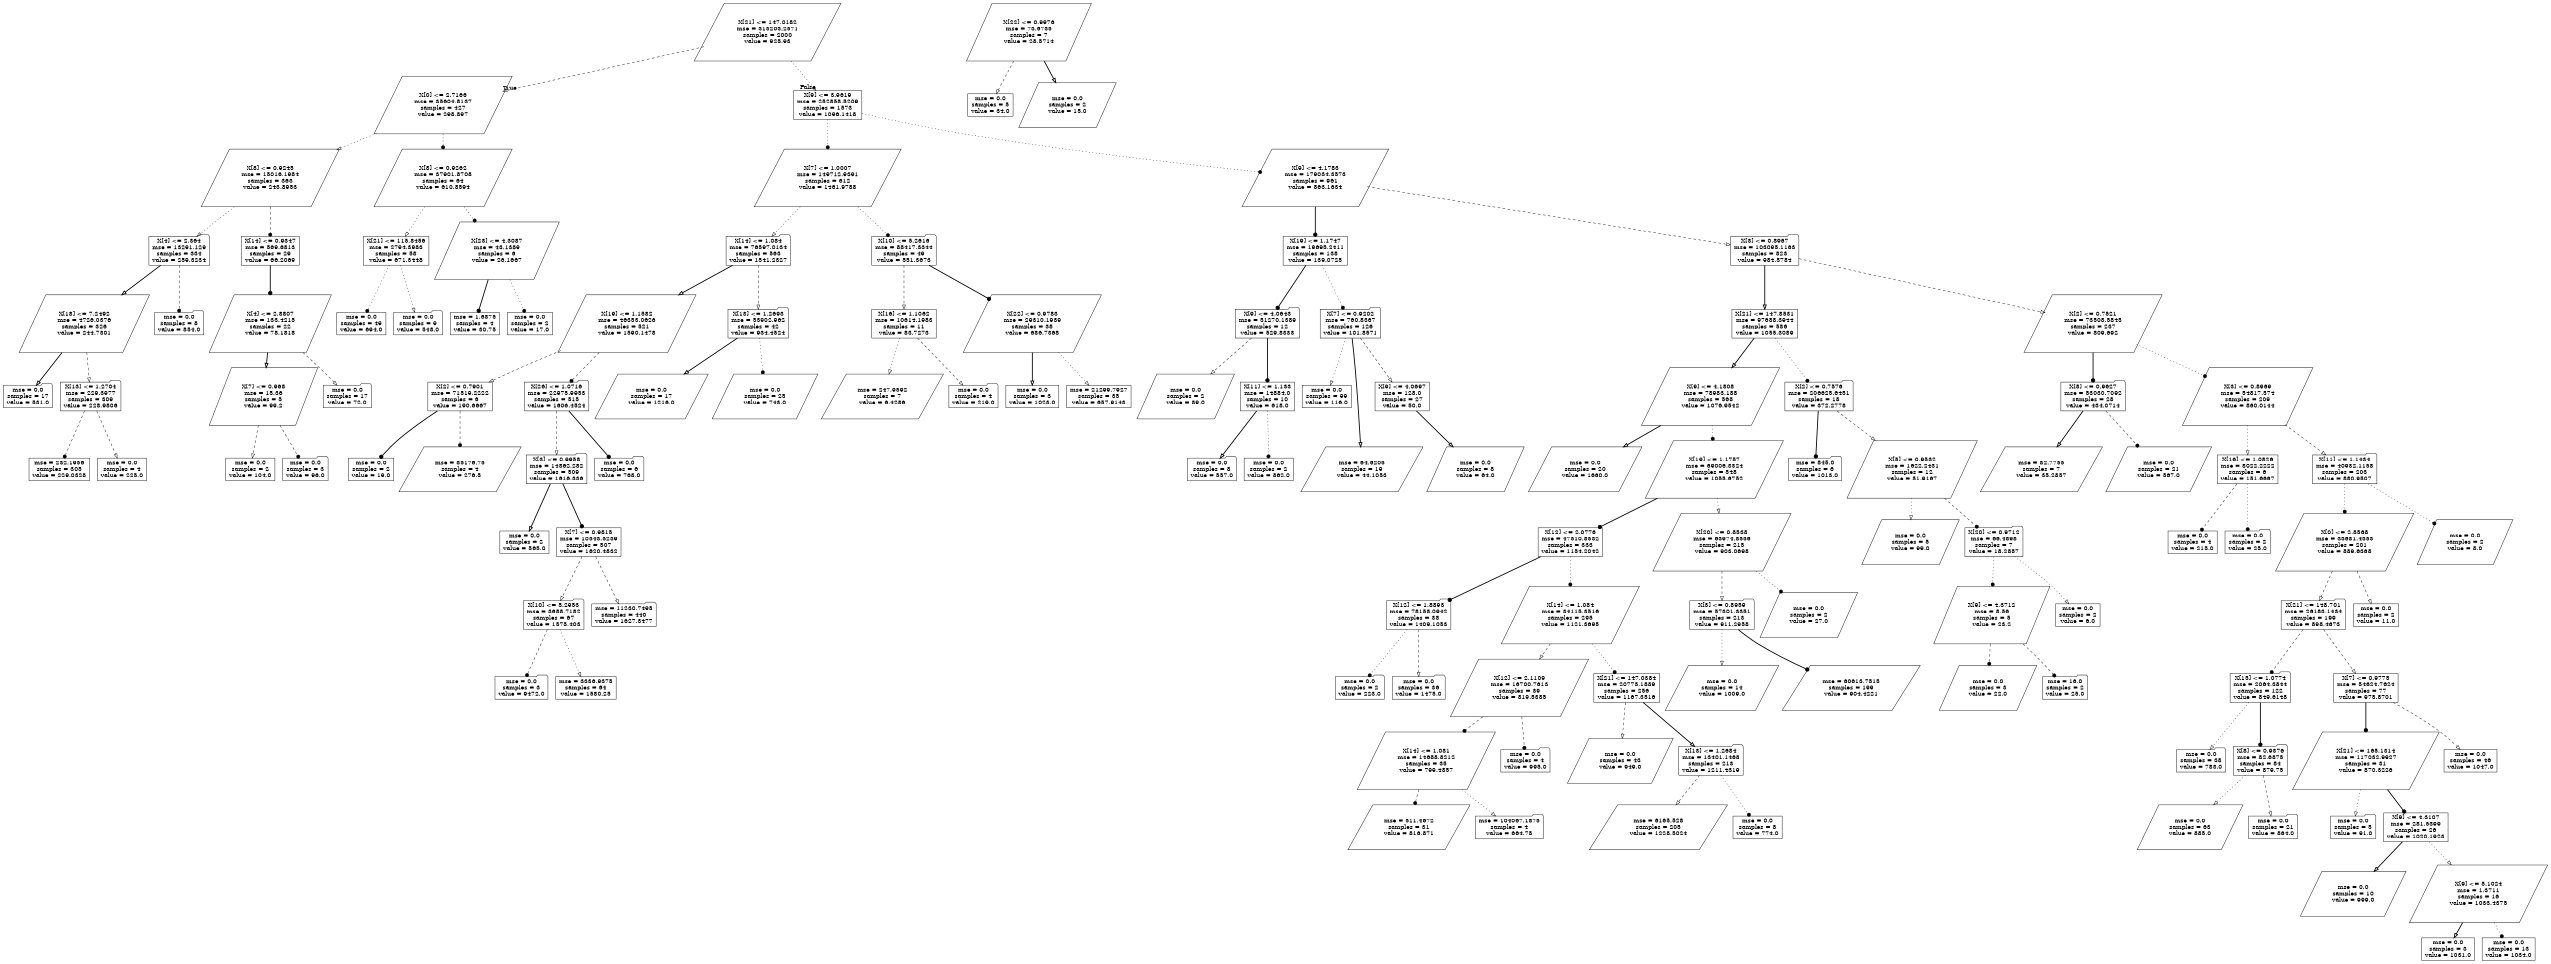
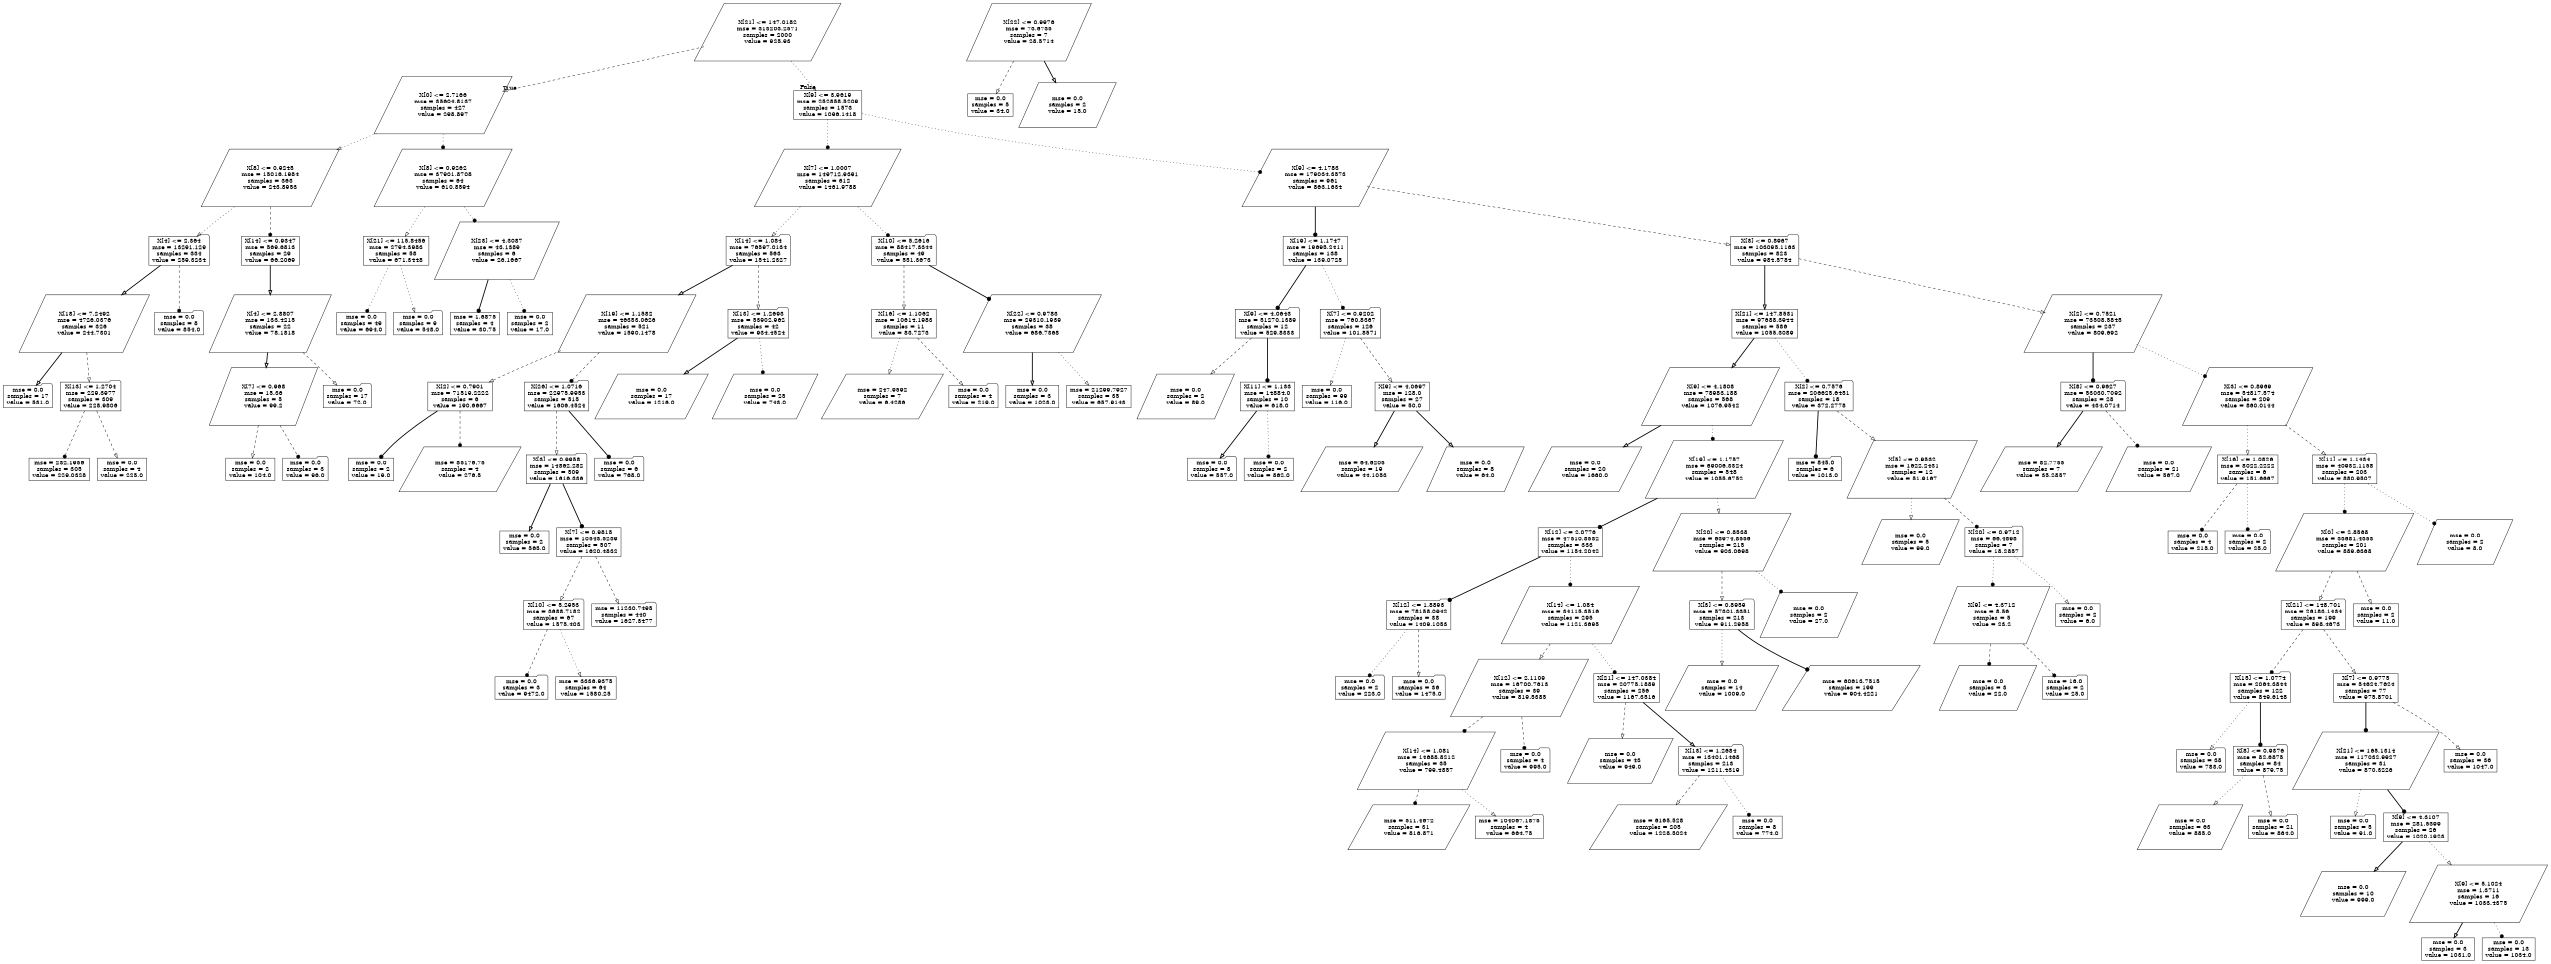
(270, 278) -> (270, 278)
(1357, 390) -> (1385, 427)
(2470, 761) -> (2470, 761)
